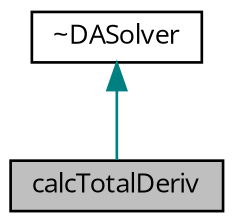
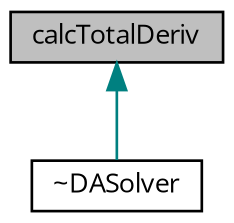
(117, 125) -> (117, 125)
